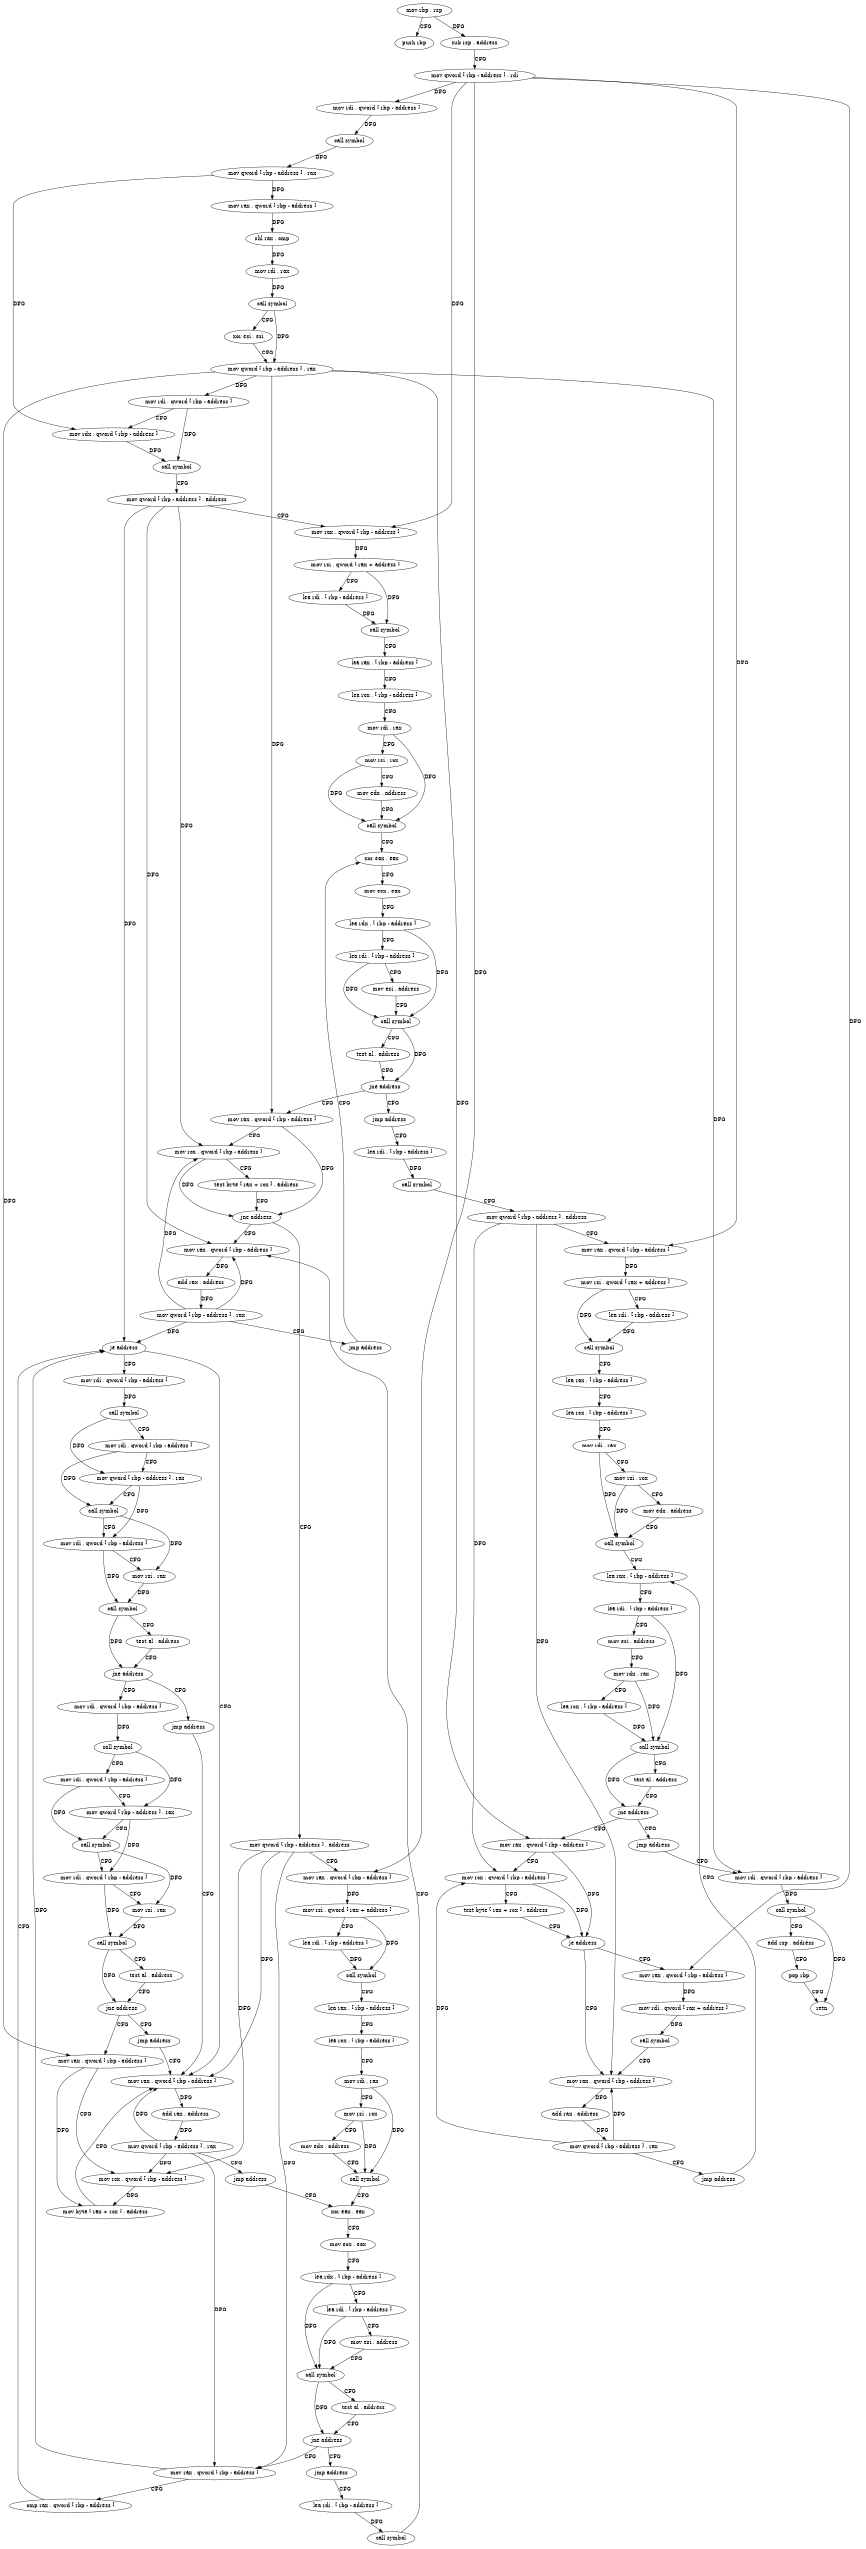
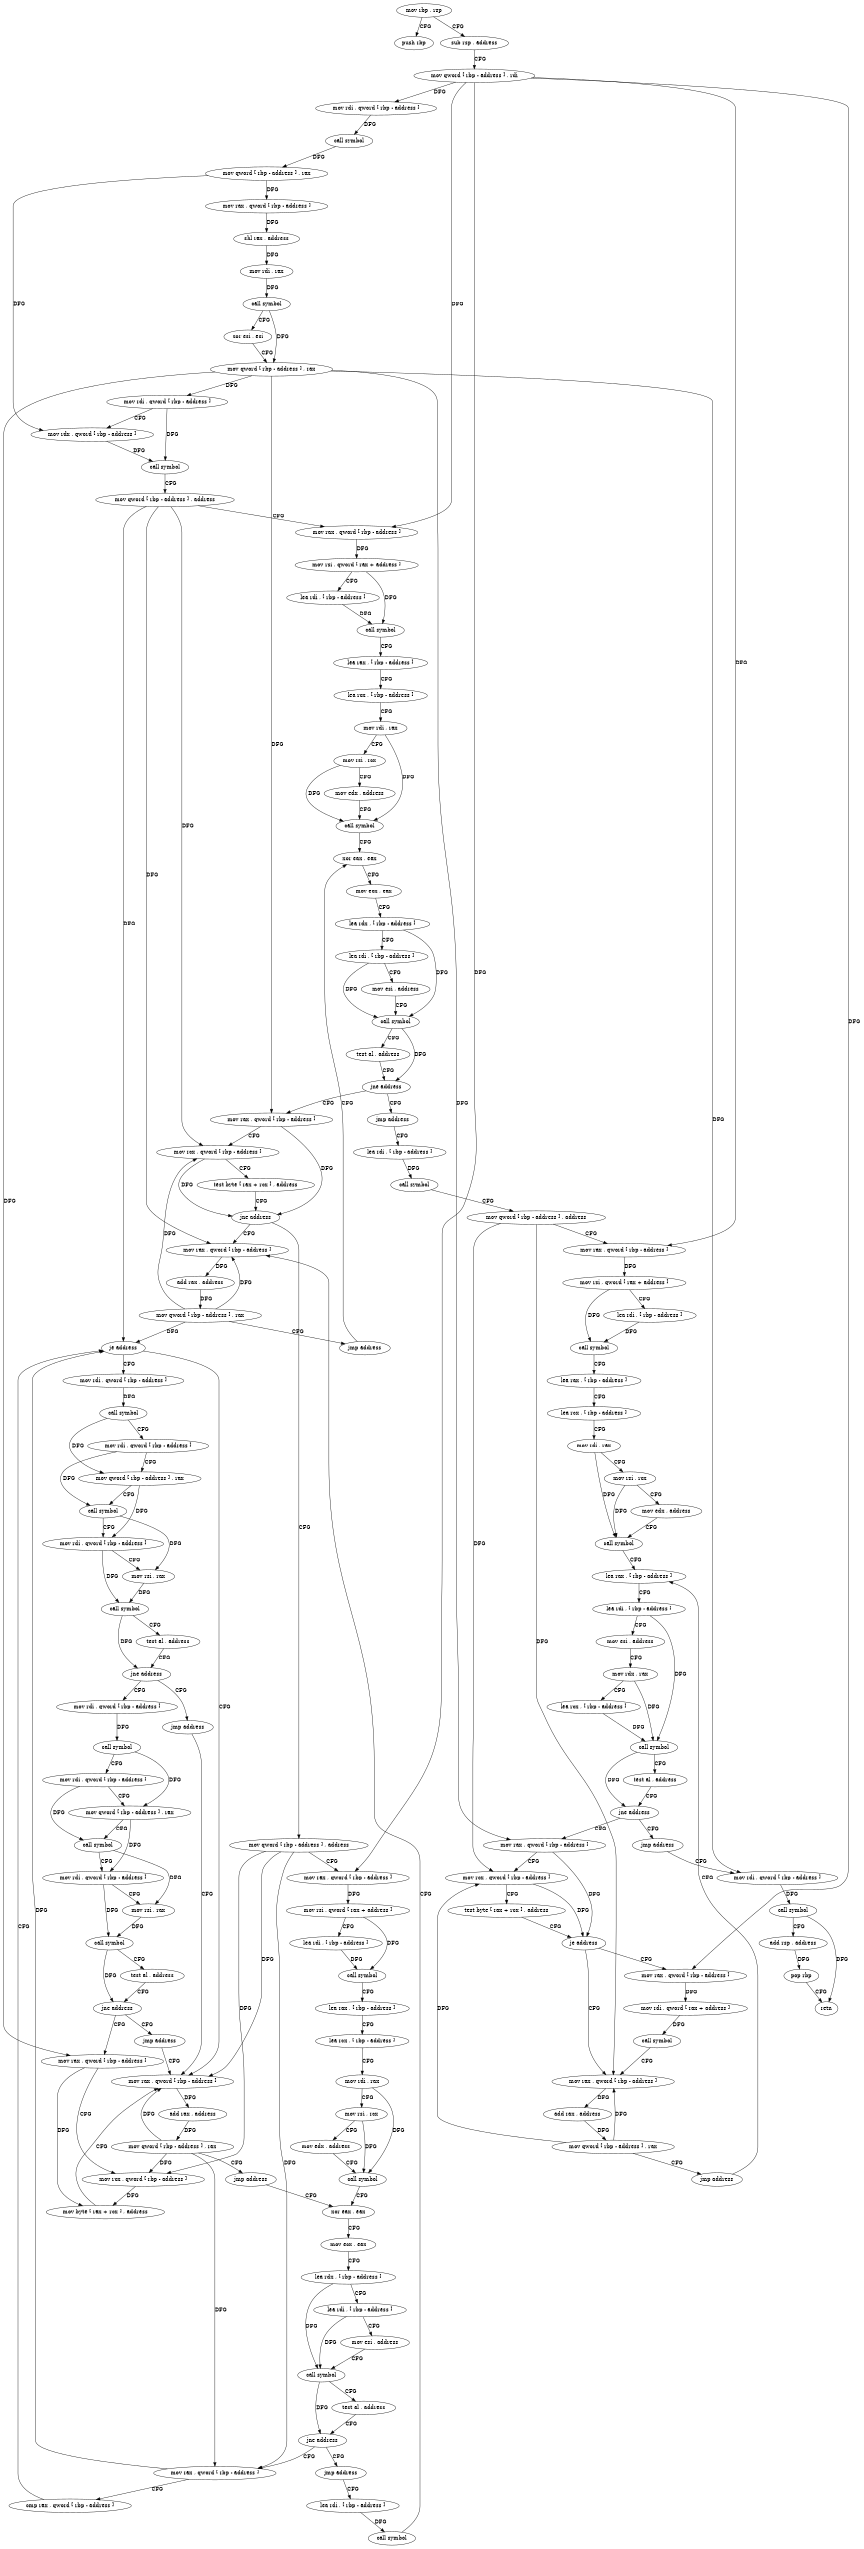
(459, 27) -> (458, 27)
(272, 239) -> (267, 239)
(801, 1960) -> (804, 1960)
